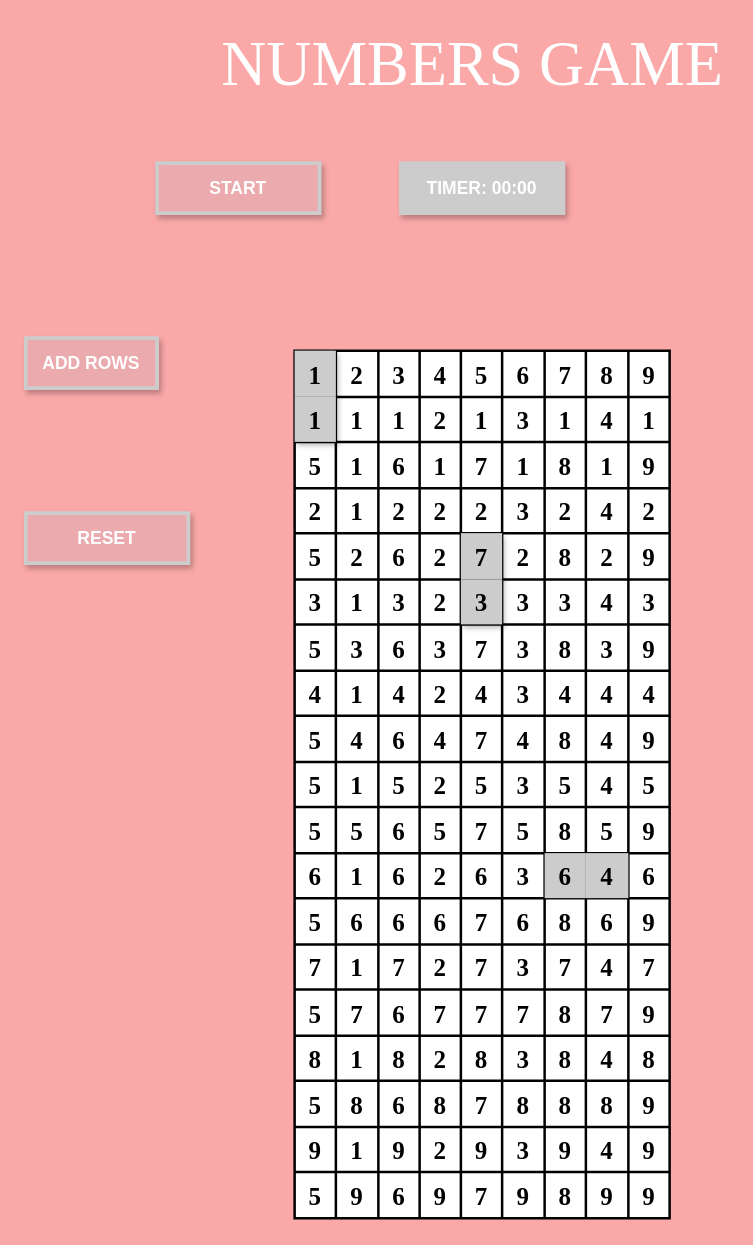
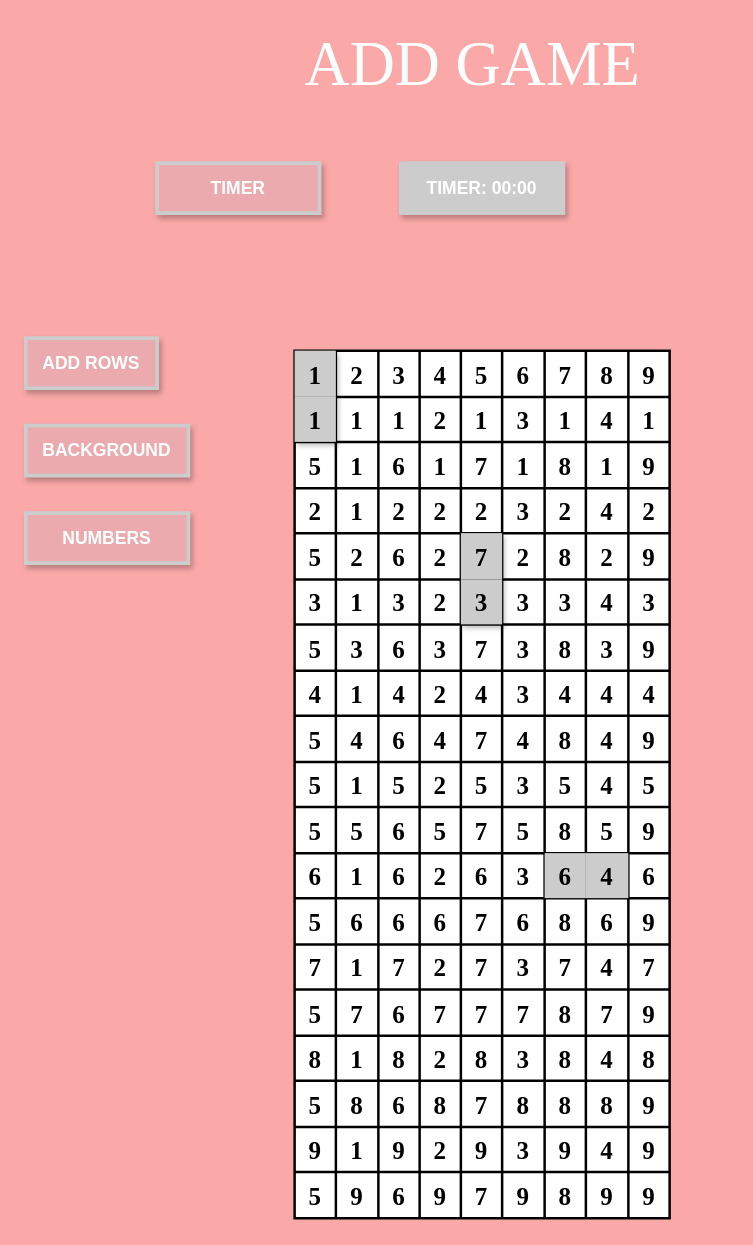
(473, 63) -> (473, 63)
(238, 188) -> (238, 188)
none -> (107, 451)
(107, 538) -> (107, 538)
